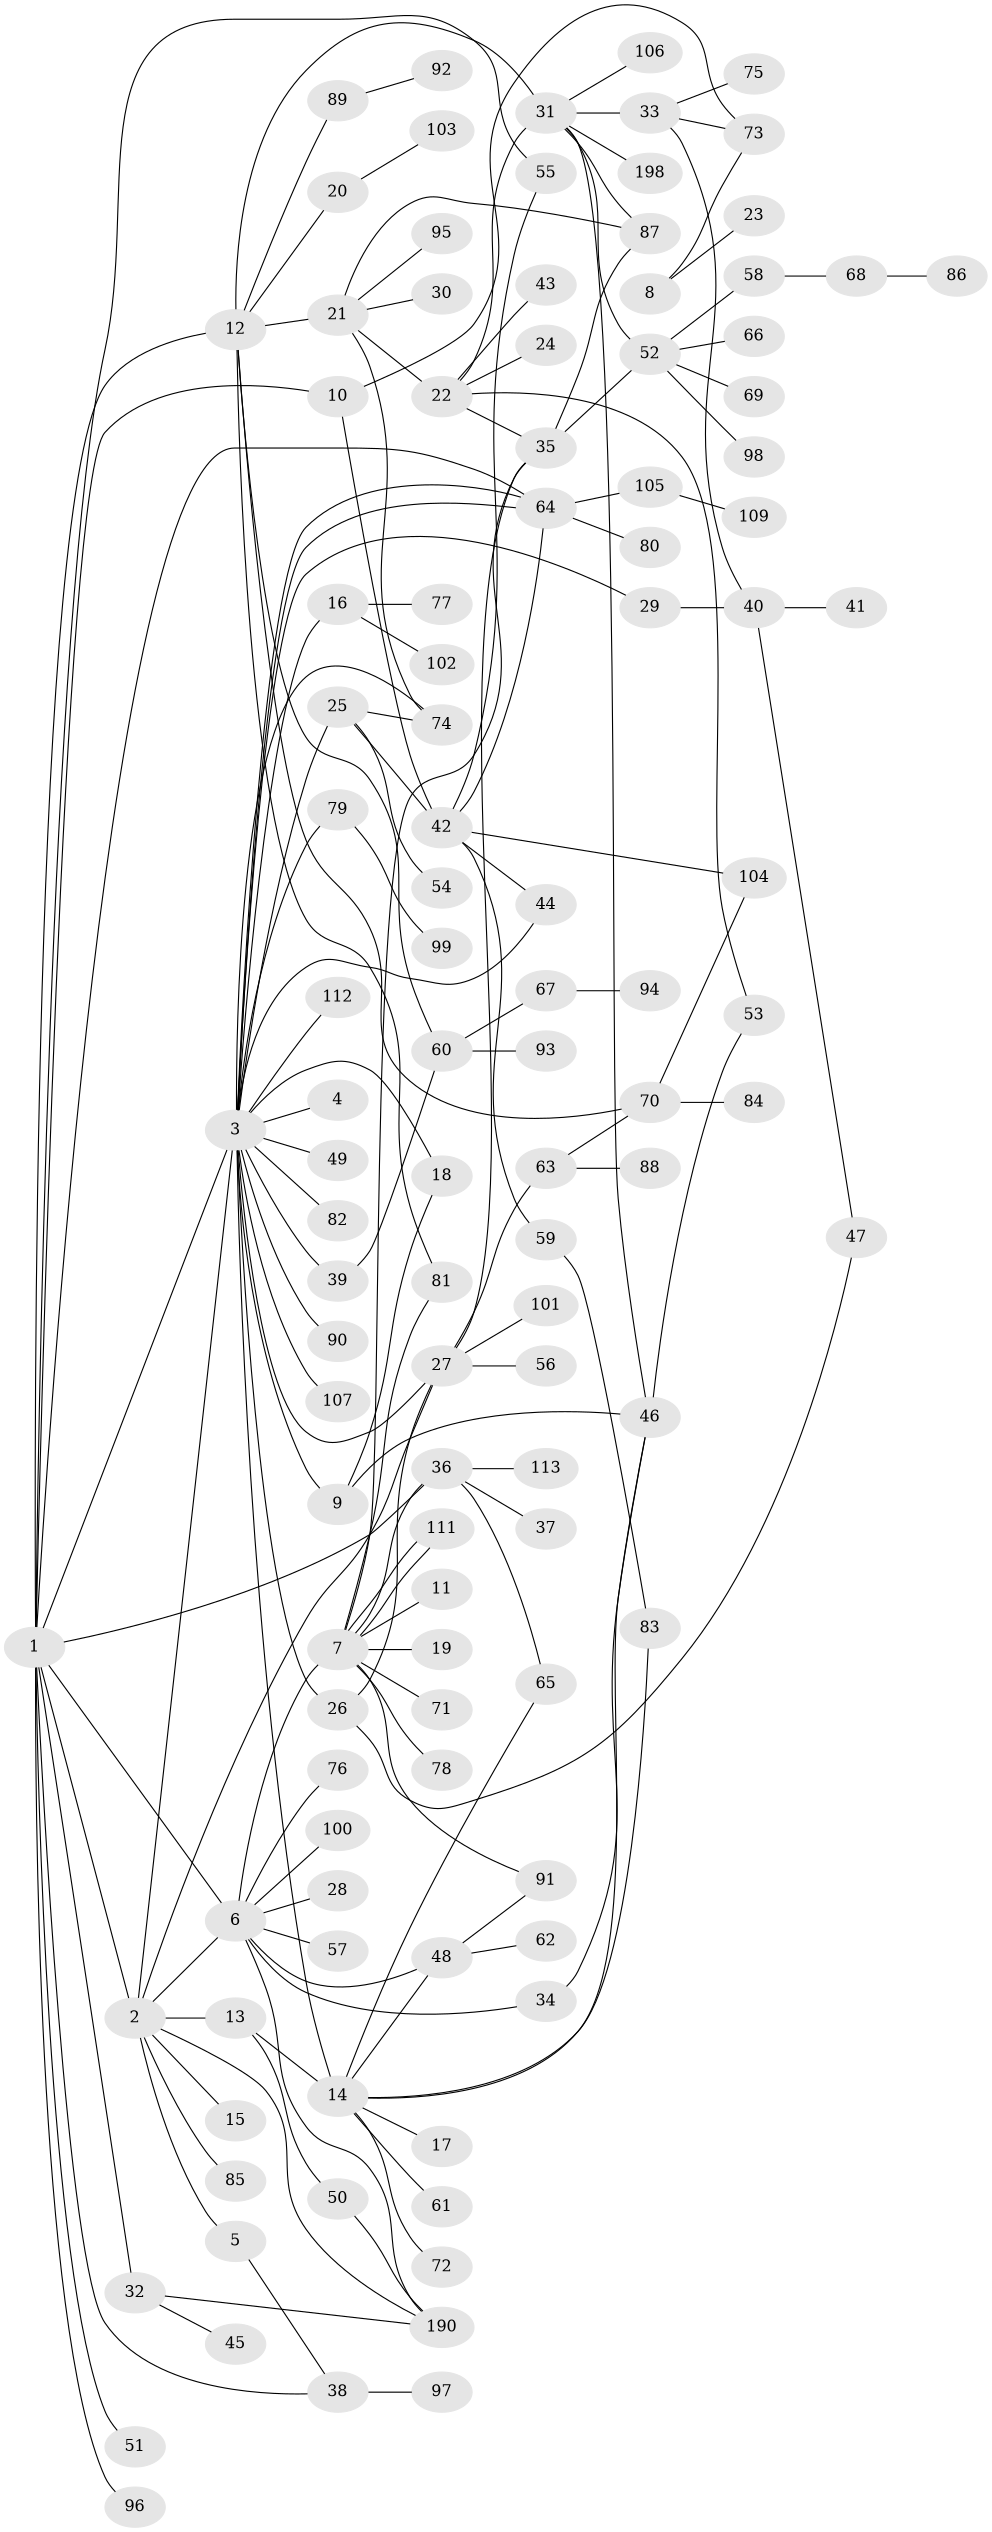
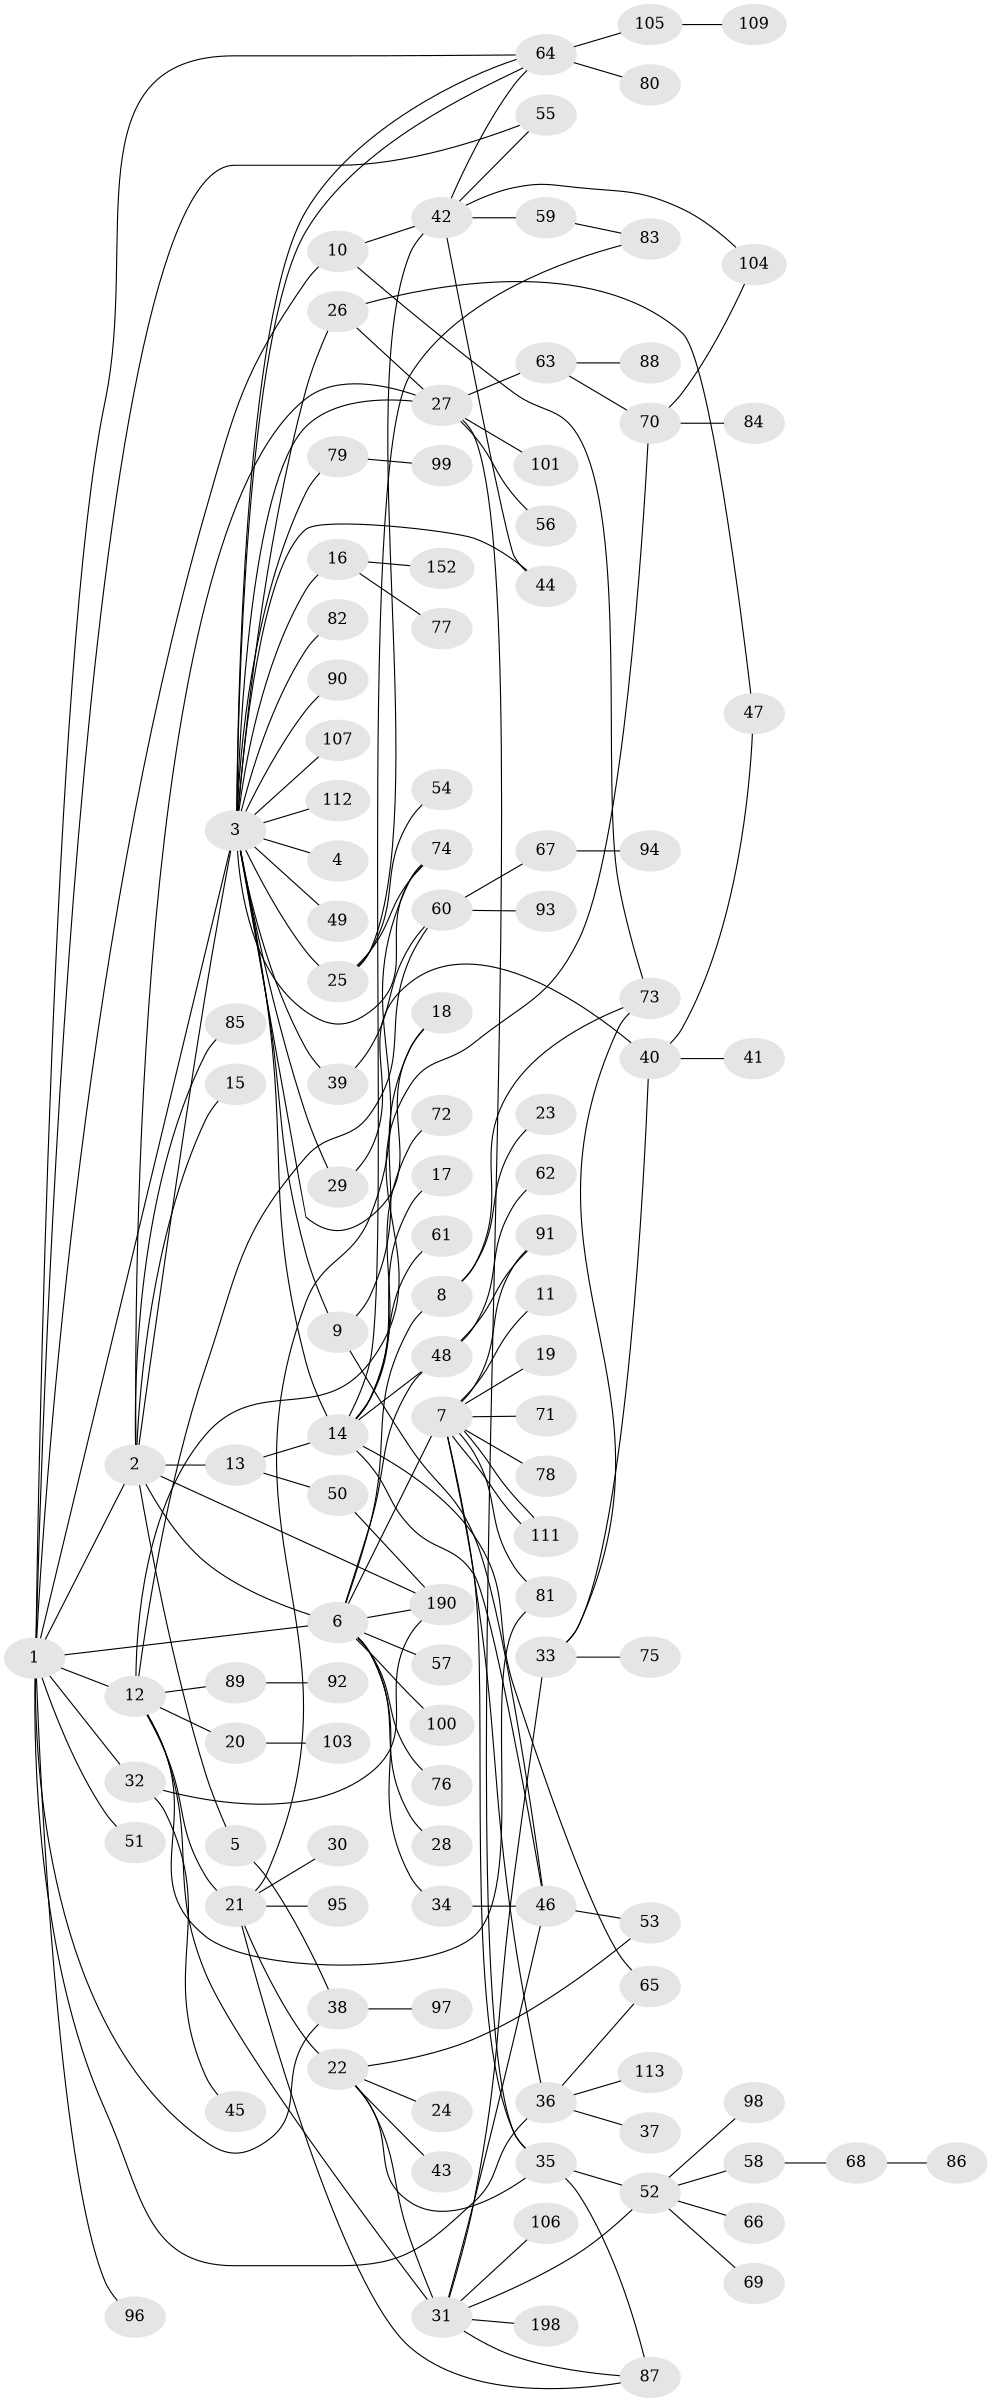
(442, 665) -> (442, 568)
none -> (382, 1432)
